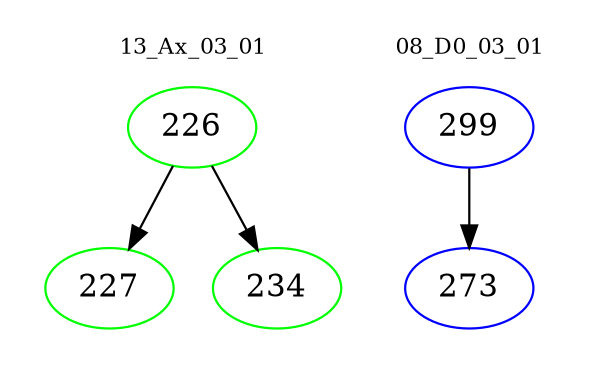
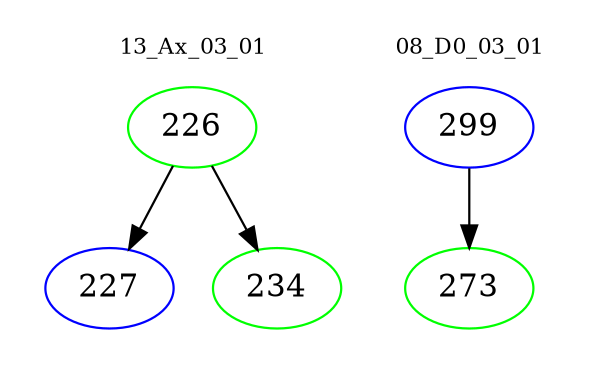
(110, 288) -> (110, 288)
(469, 288) -> (469, 288)
